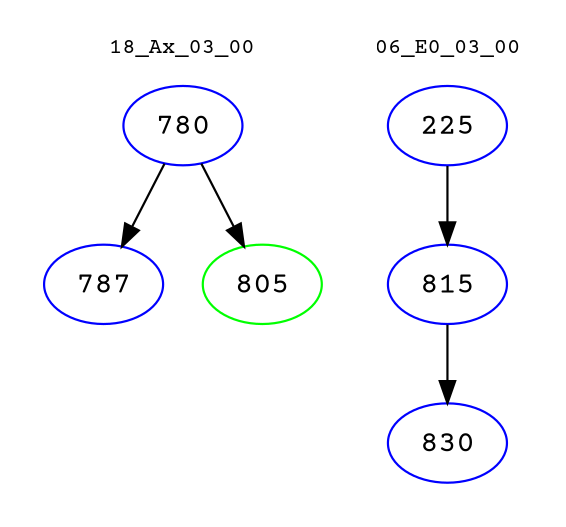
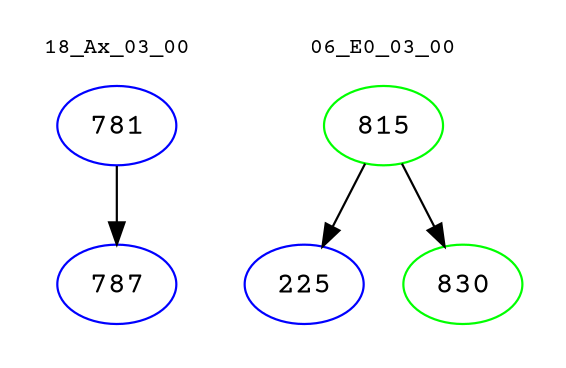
(183, 126) -> (117, 126)
(447, 194) -> (349, 195)
(262, 284) -> none
(447, 284) -> (384, 126)
(447, 443) -> (463, 284)
